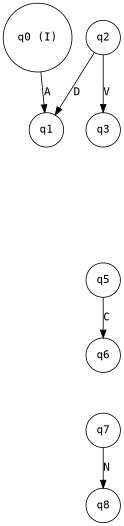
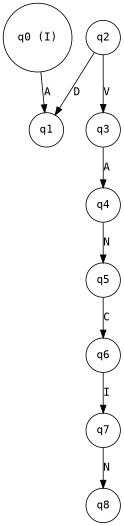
none -> (103, 205)
none -> (103, 389)
